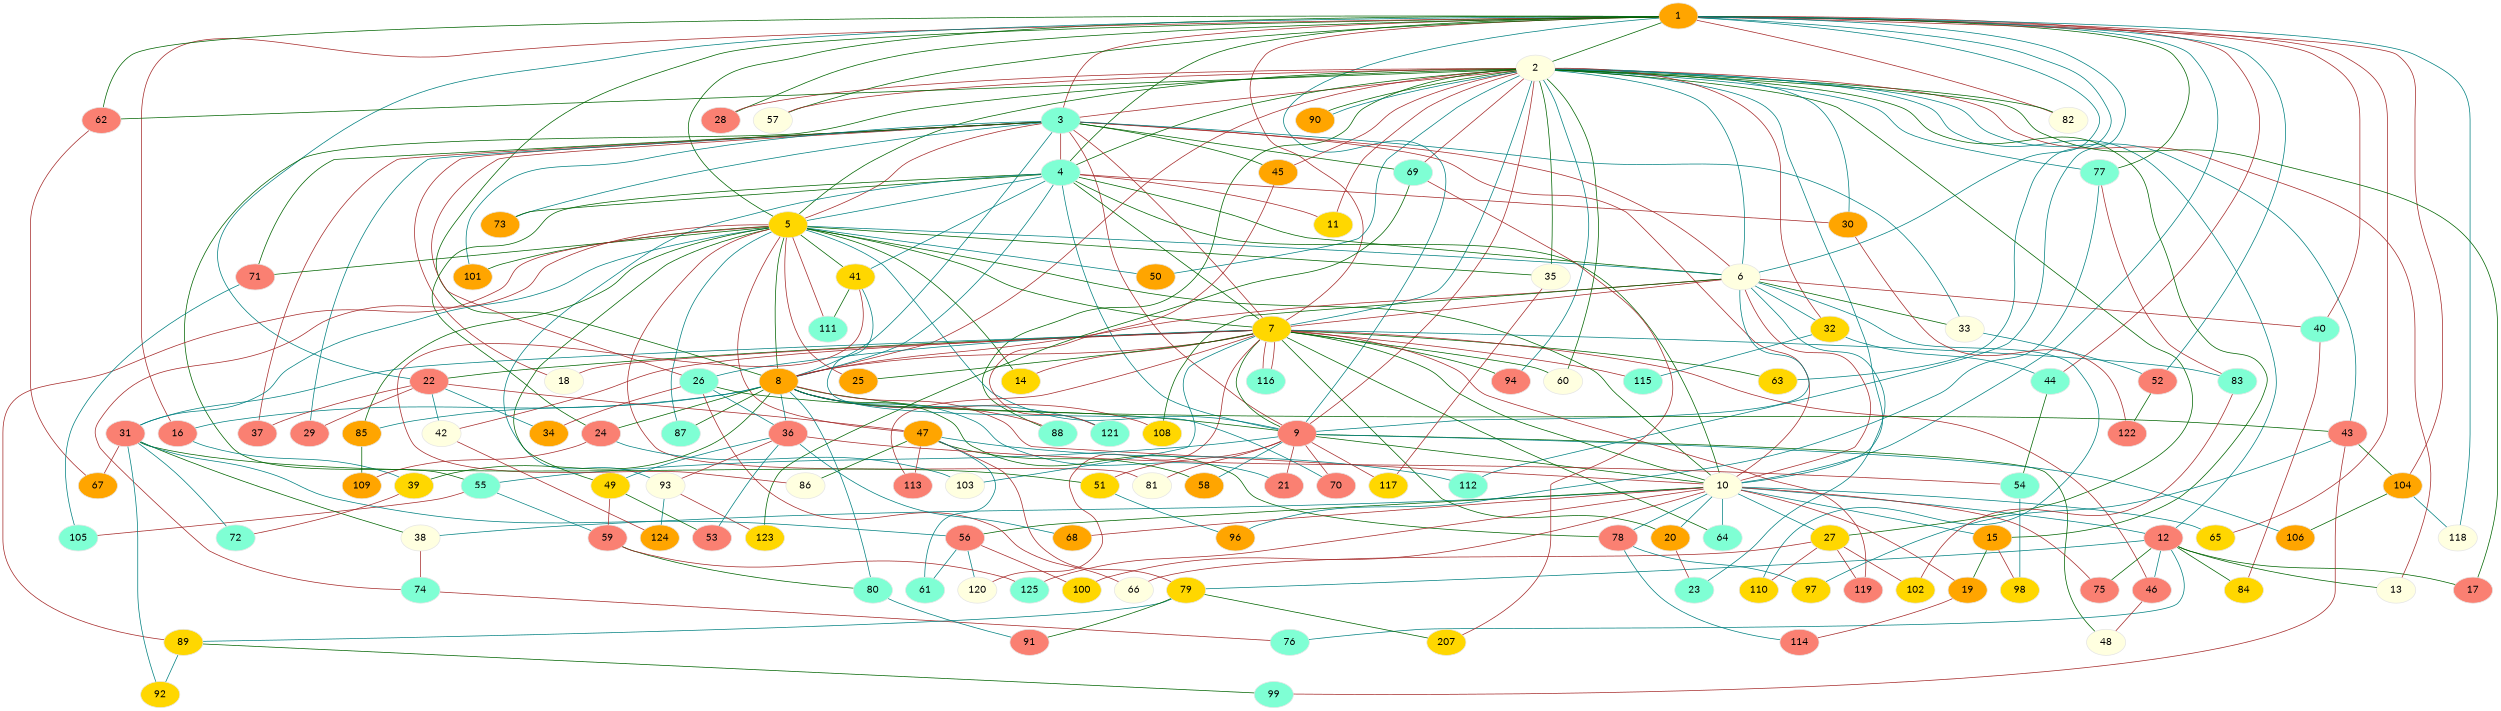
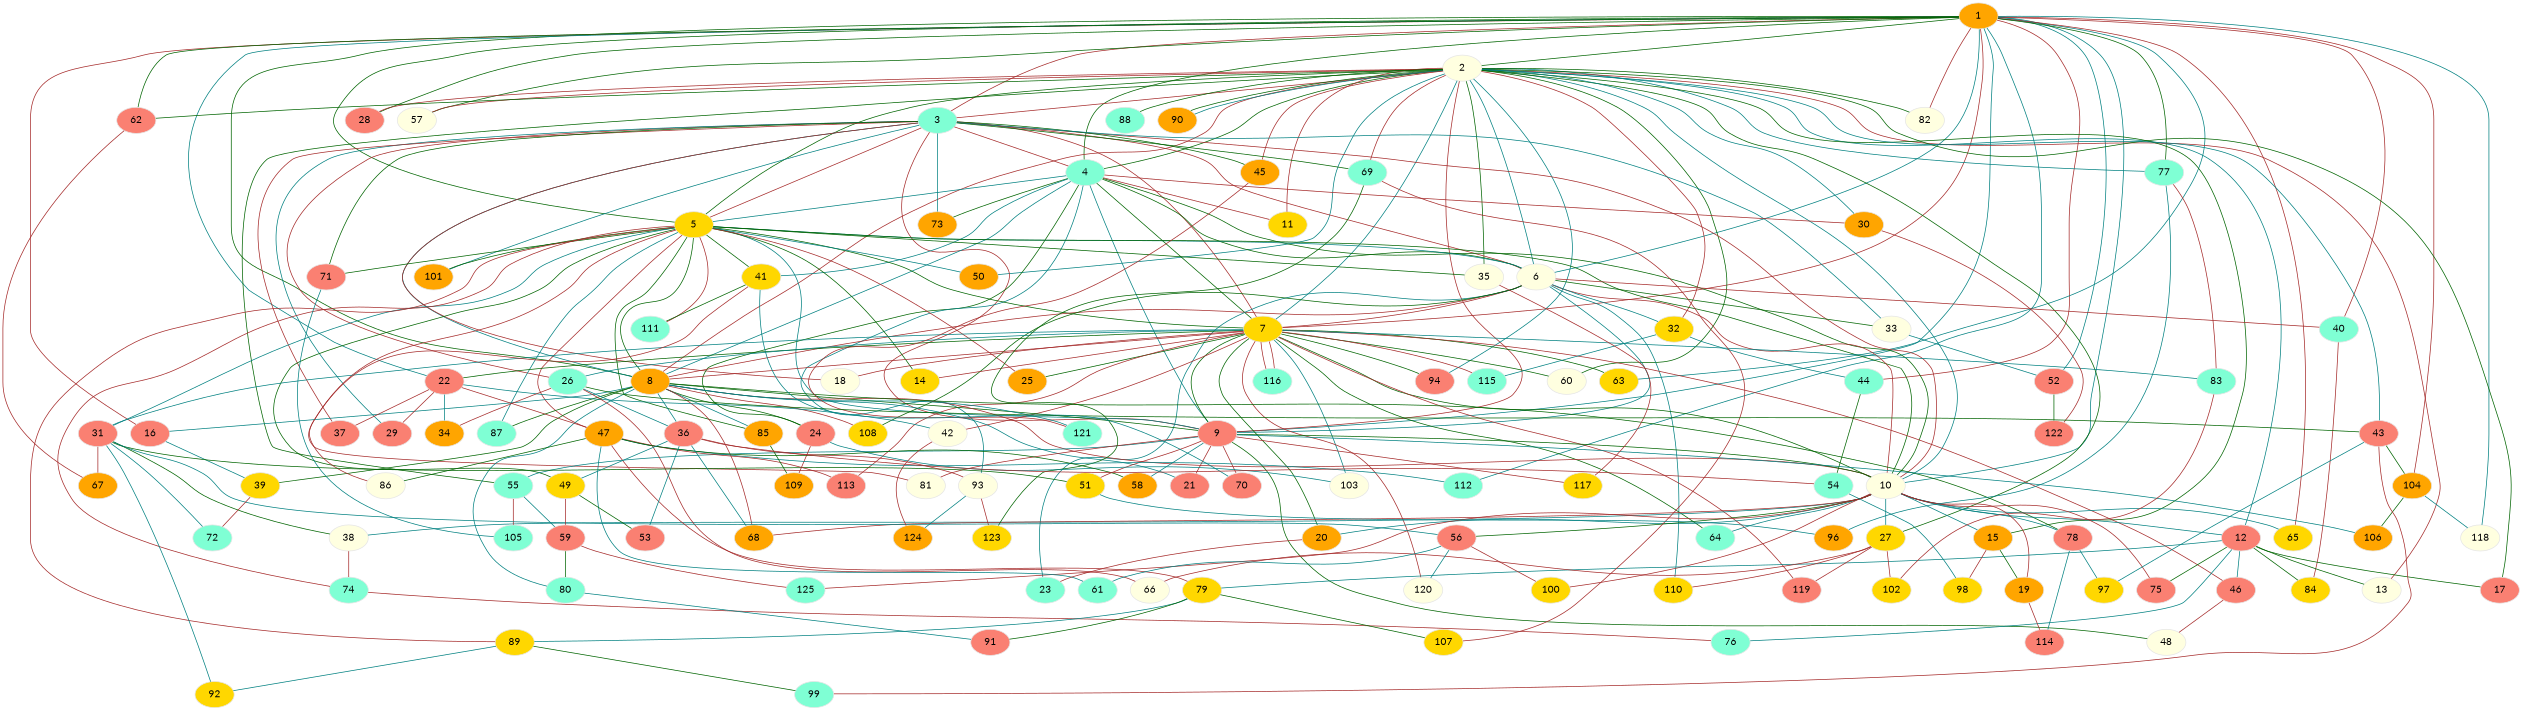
(918, 407) -> (722, 438)
(1446, 642) -> (1443, 642)
